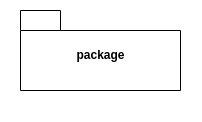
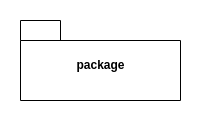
(101, 51) -> (101, 61)
